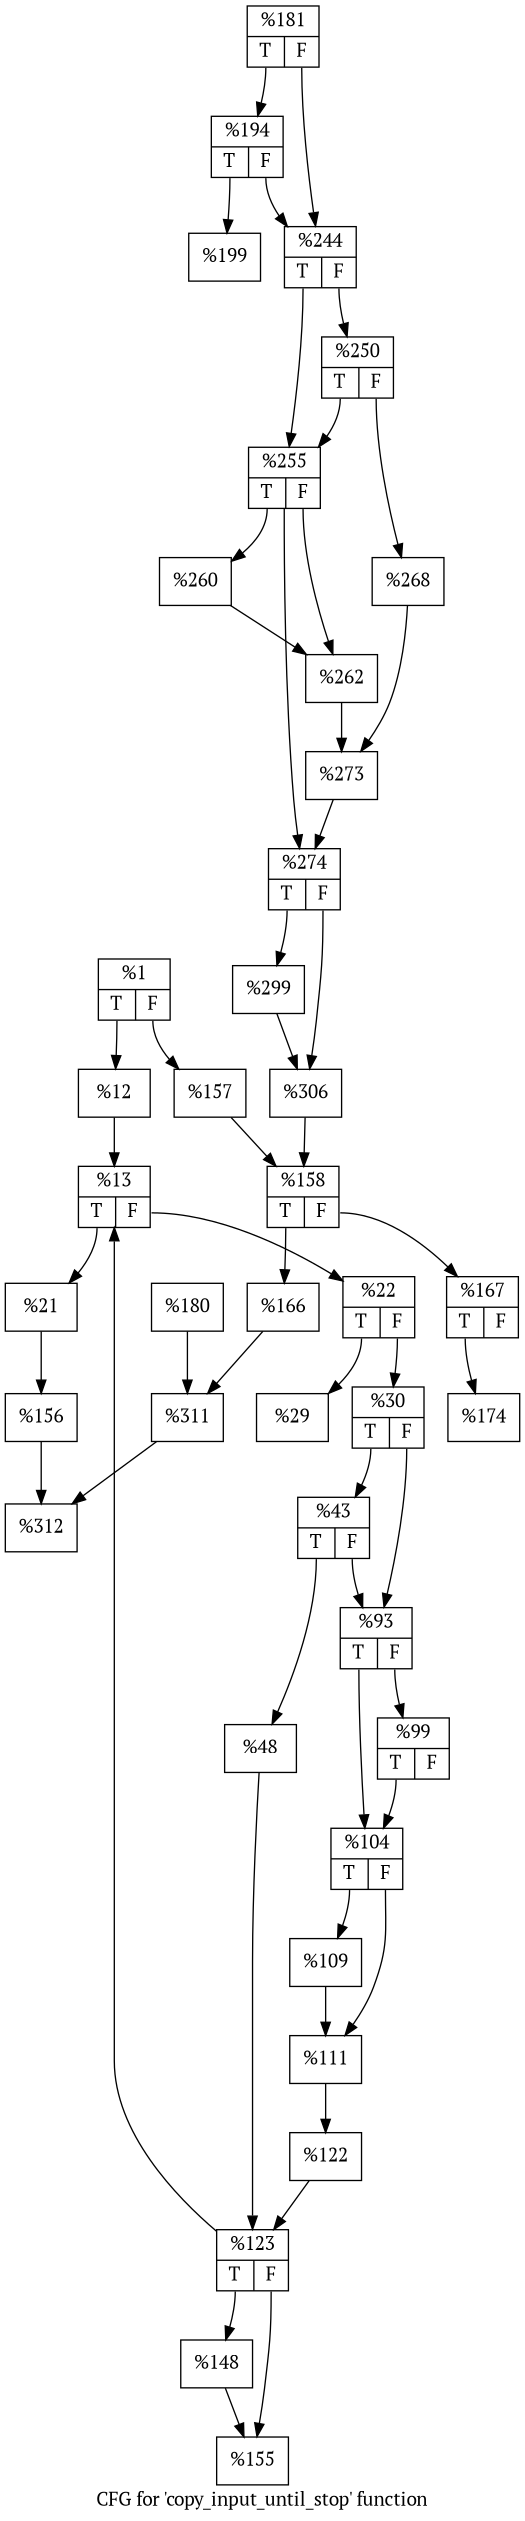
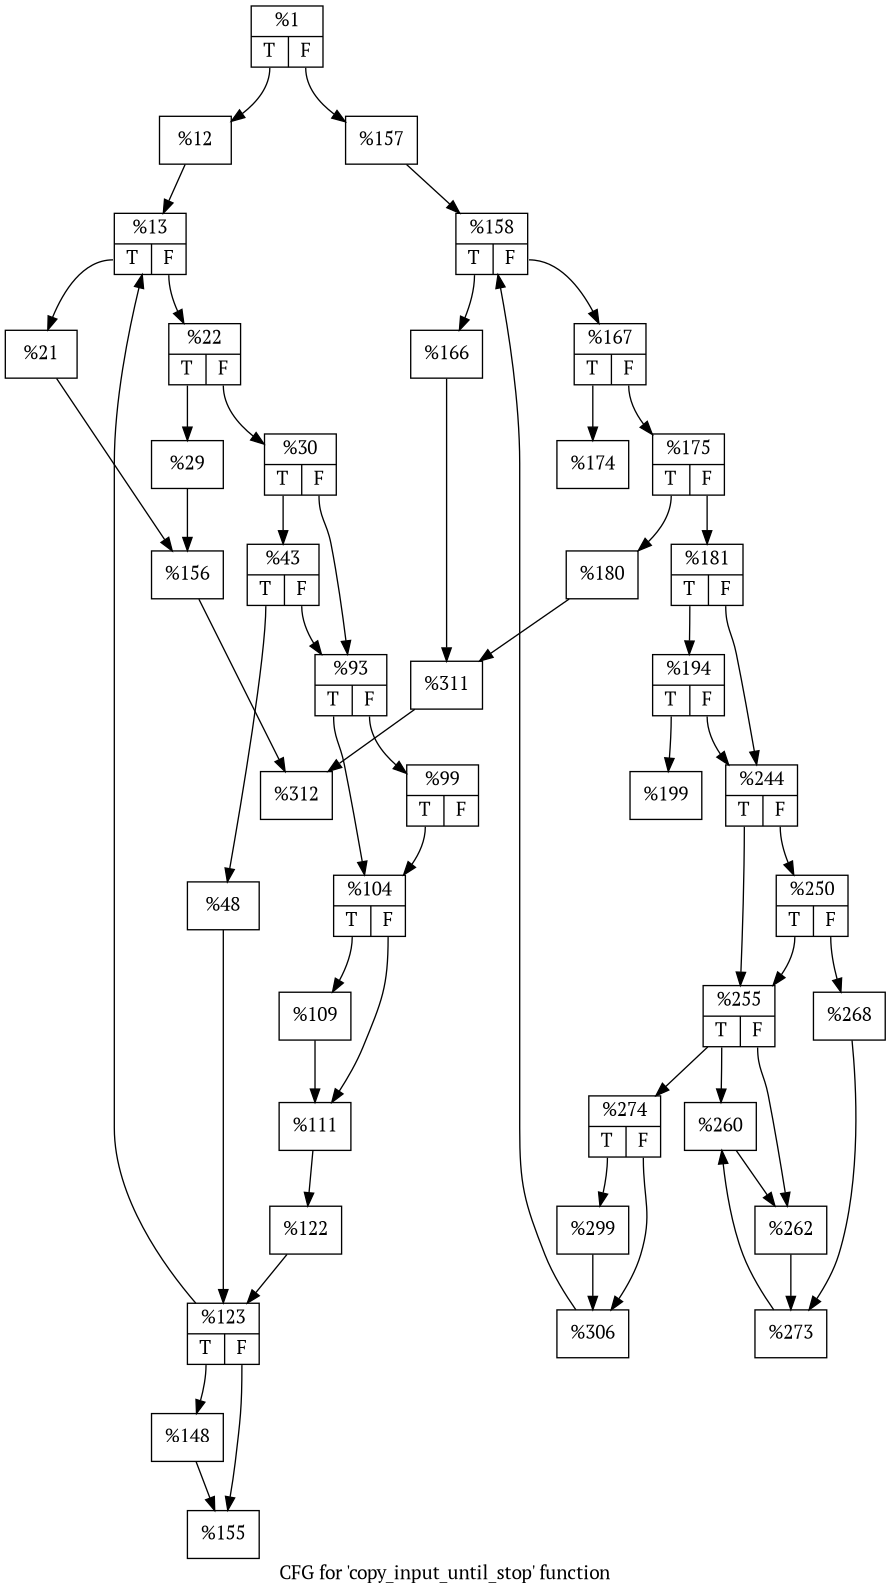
none -> (689, 465)
none -> (187, 513)
(326, 818) -> (738, 1241)
